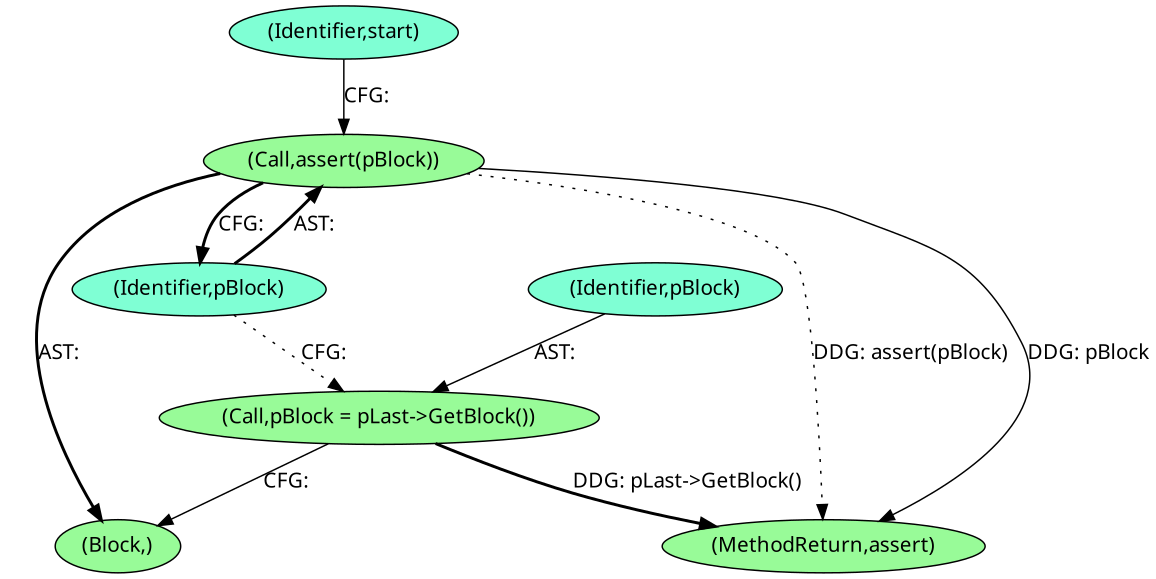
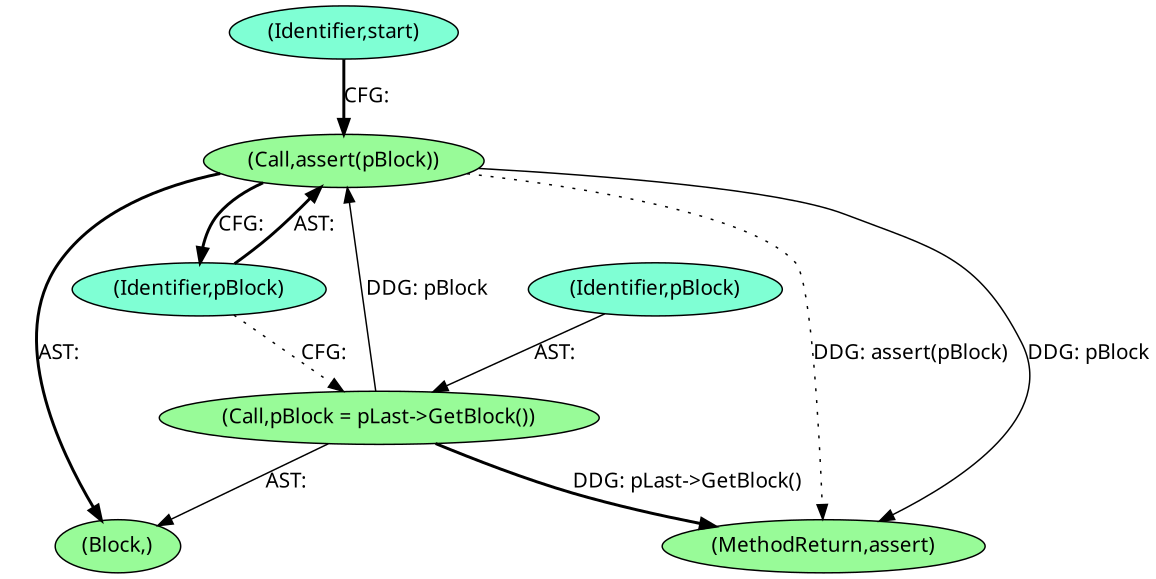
(344, 89) -> (344, 89)
none -> (363, 297)
(289, 482) -> (289, 482)
